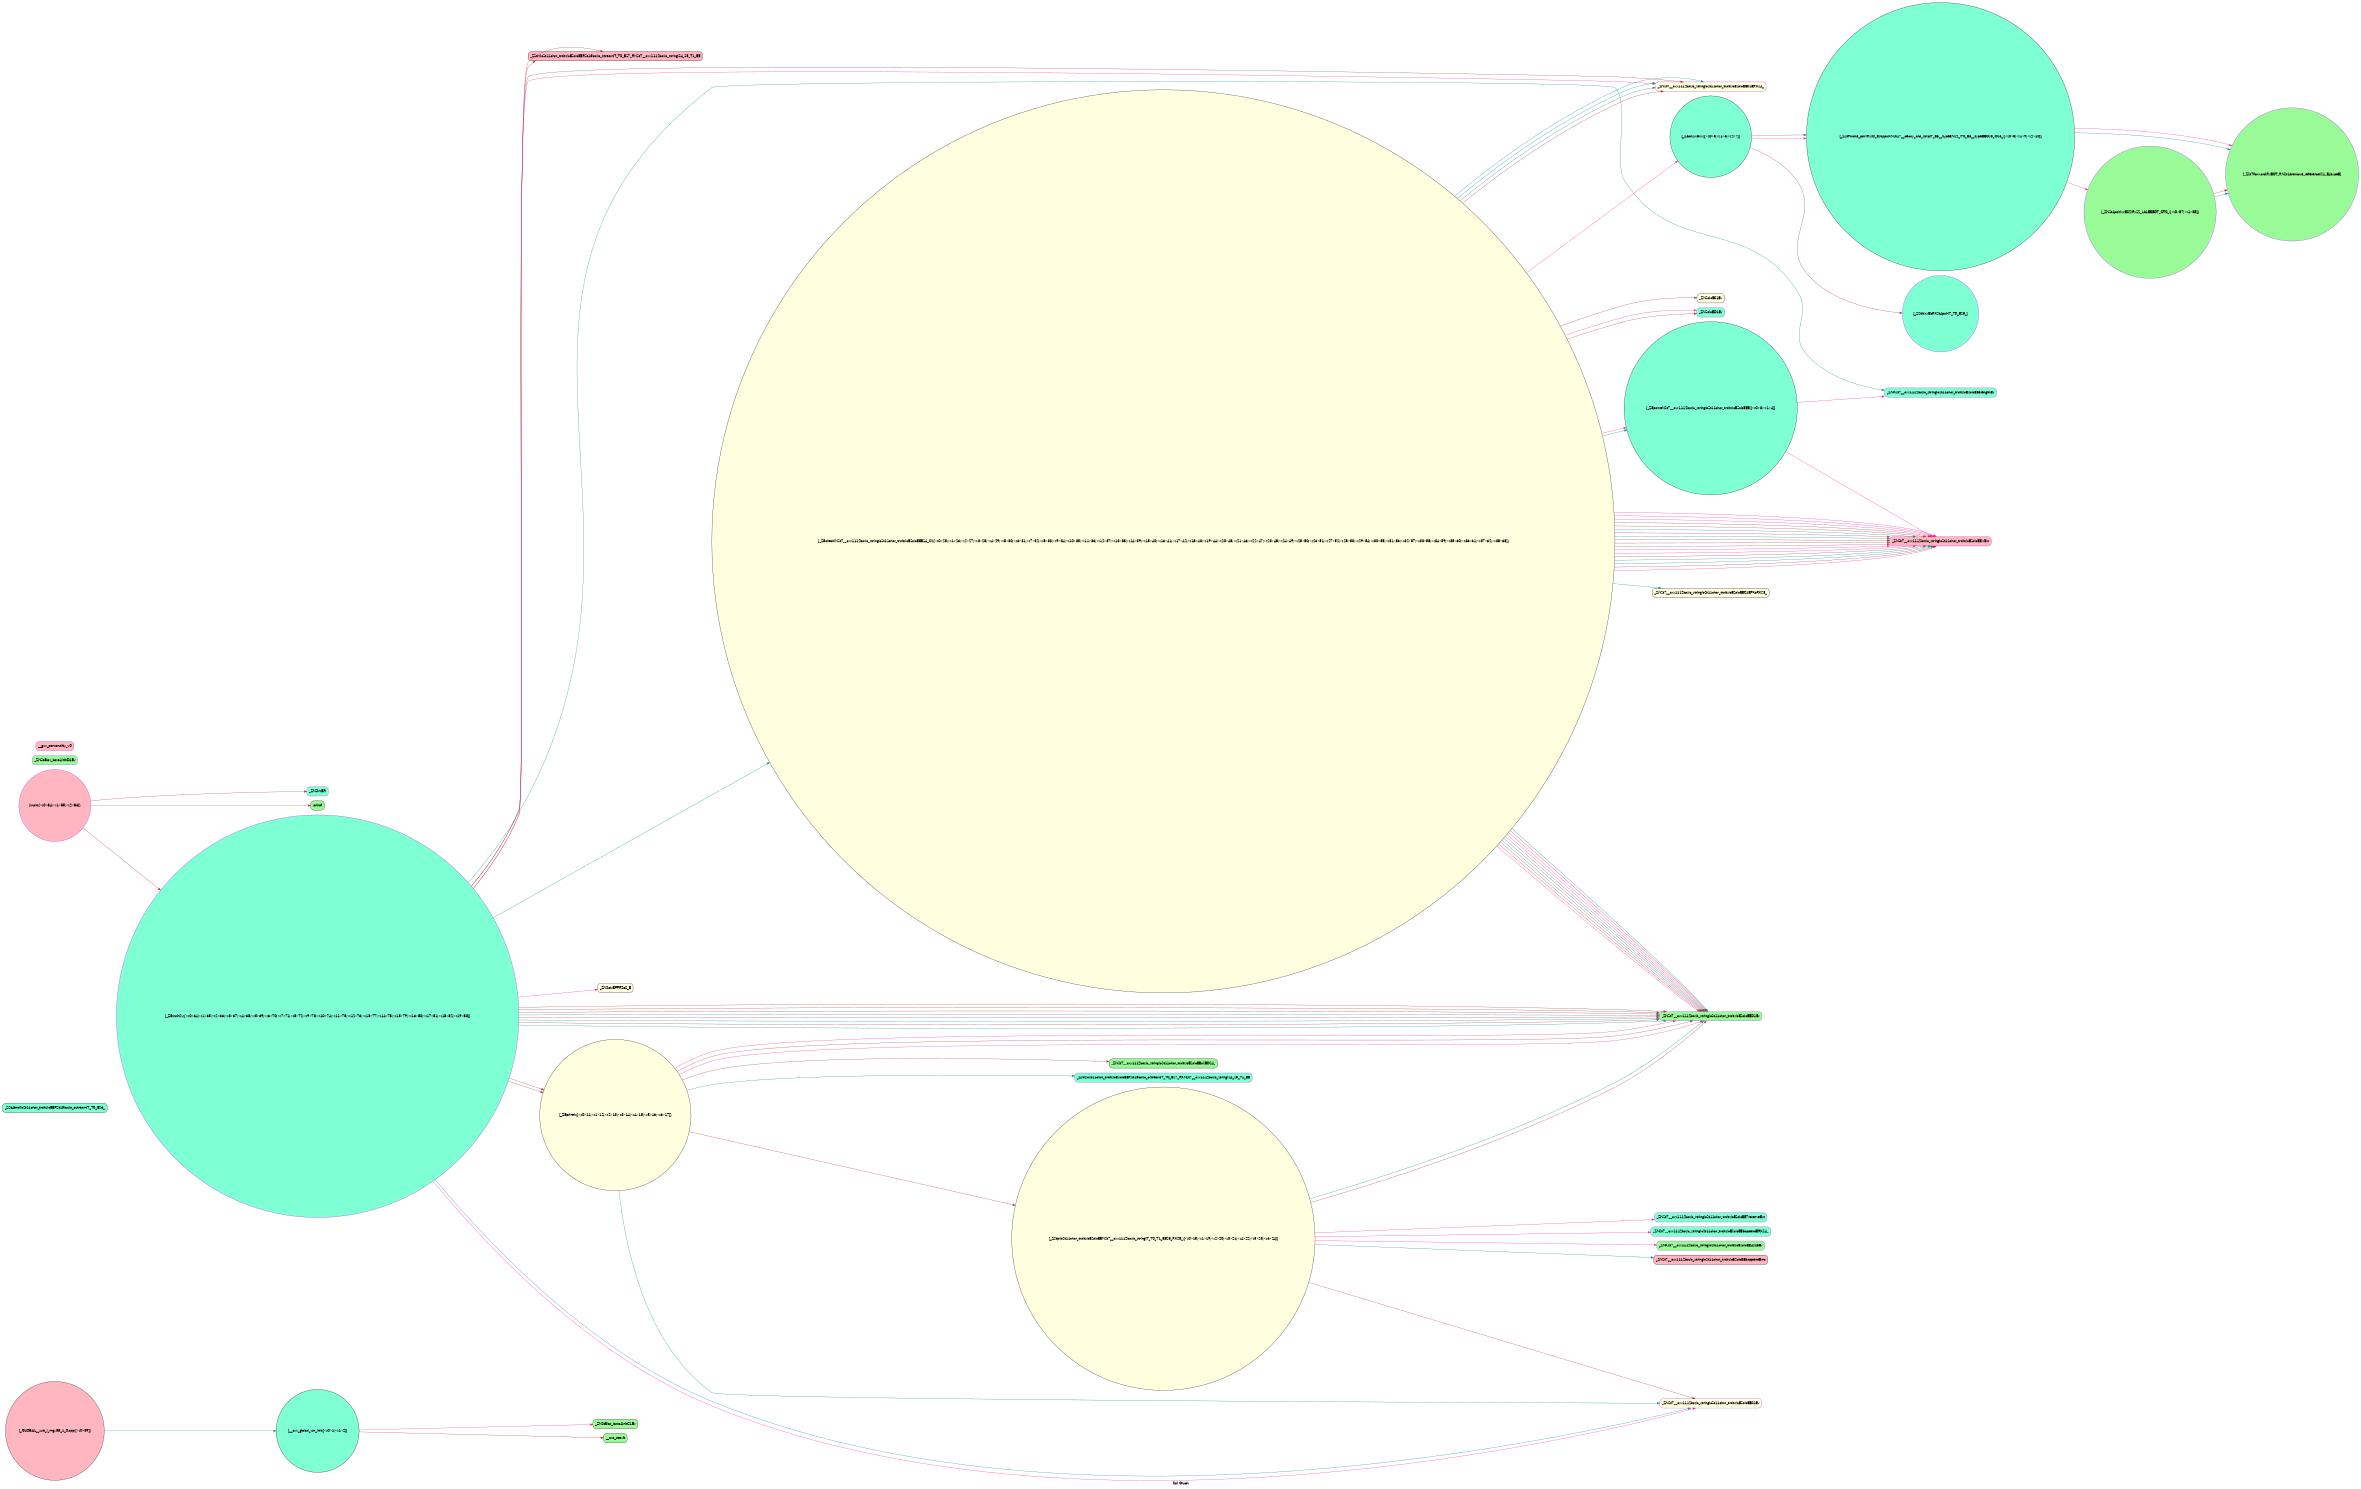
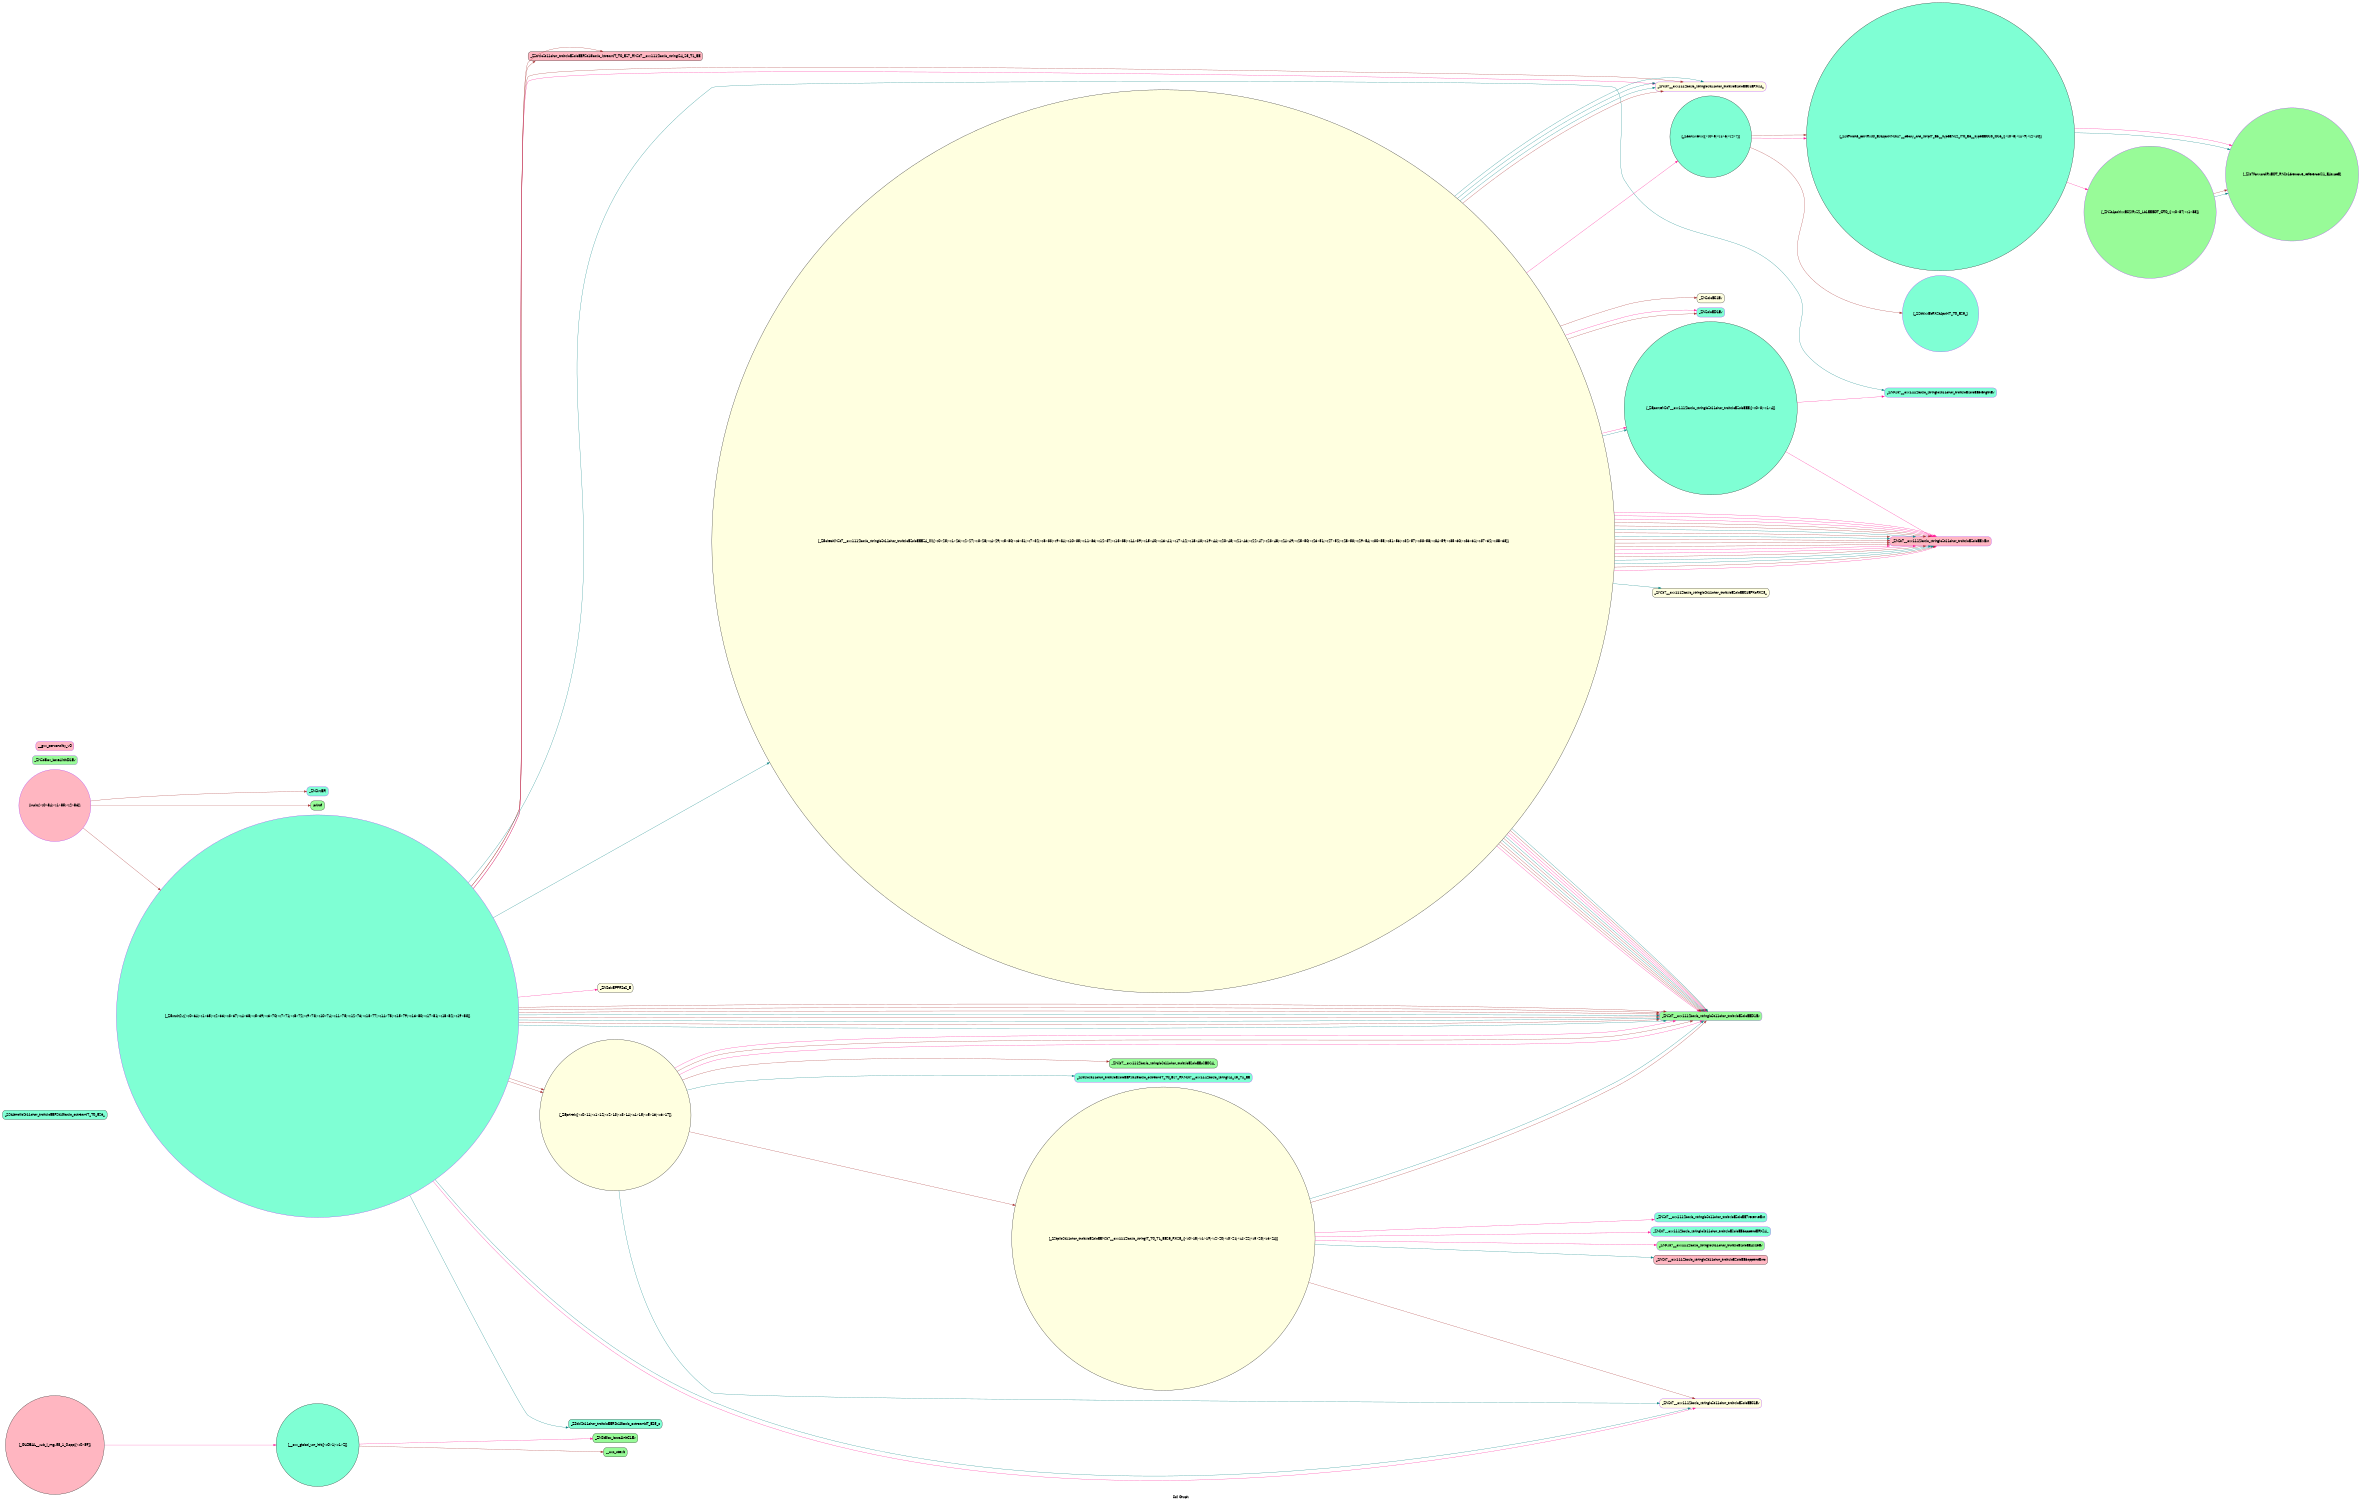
none -> (615, 1424)
(189, 1431) -> (189, 1445)
